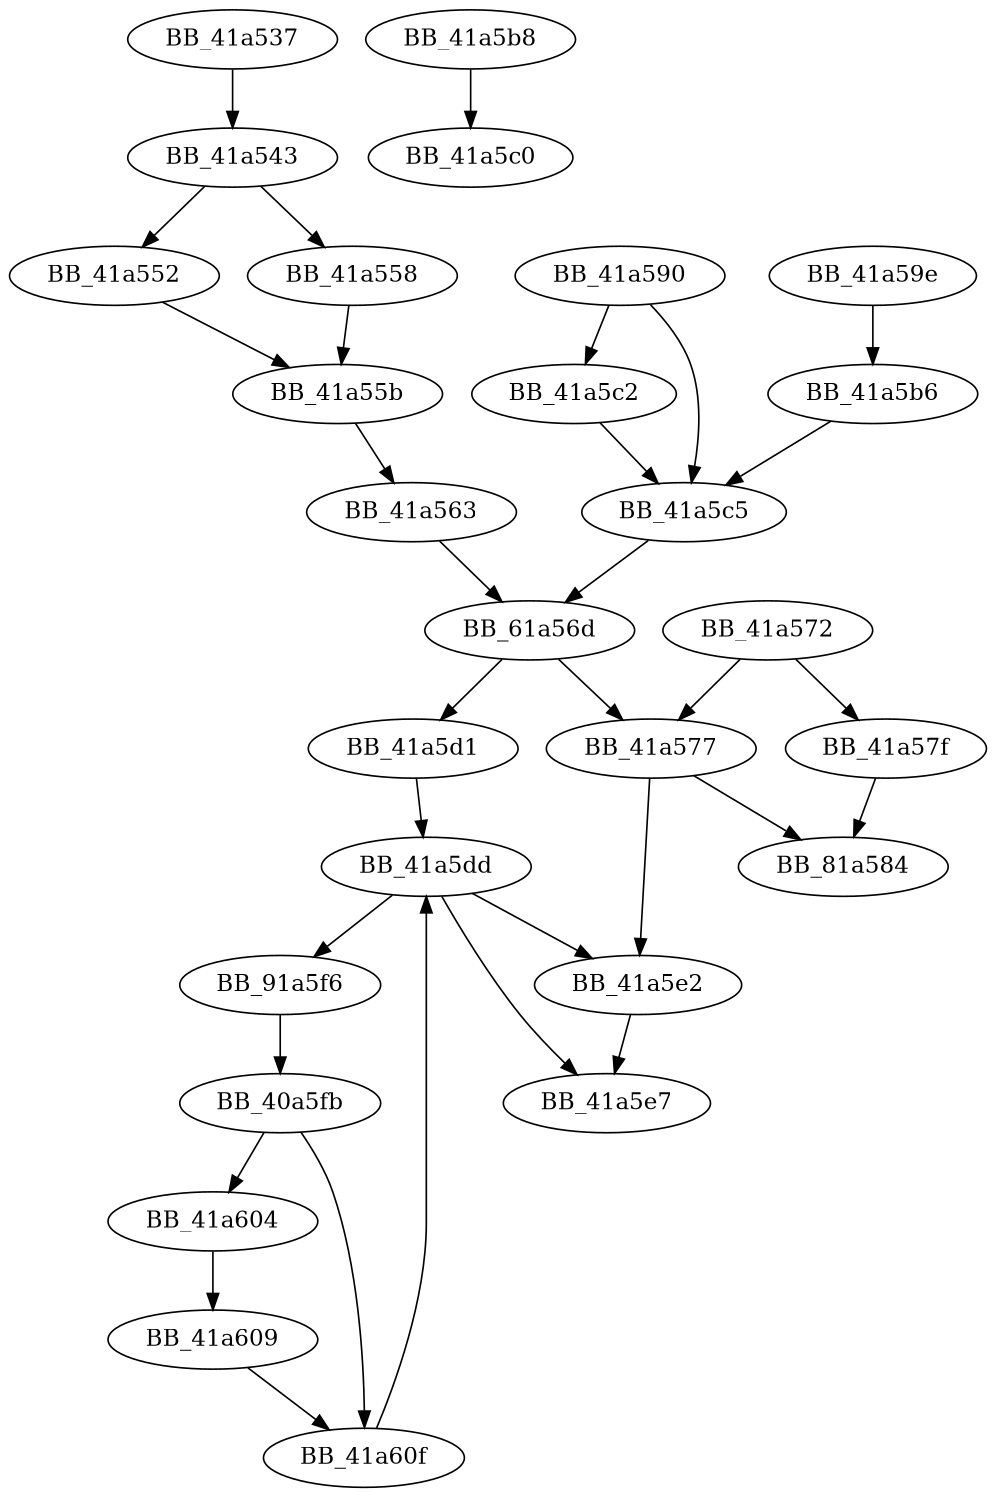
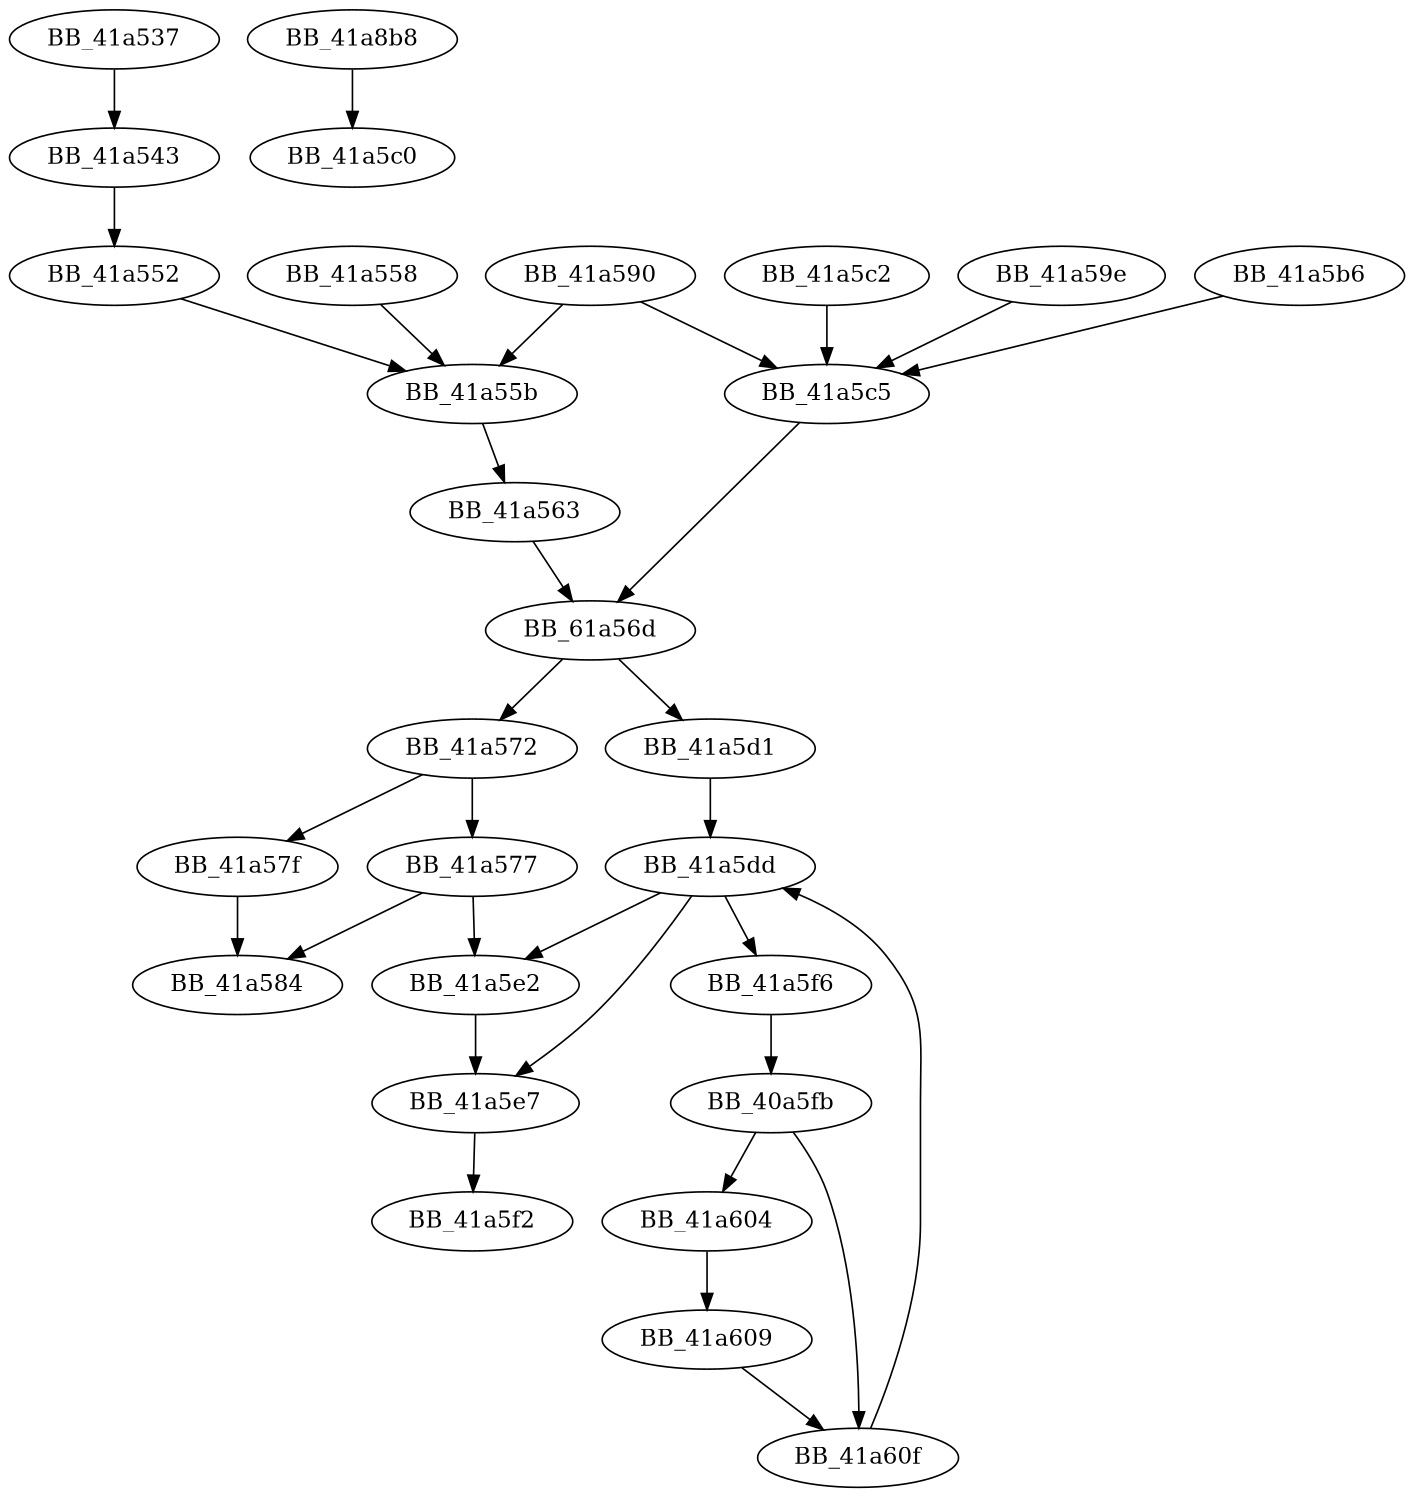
(471, 39) -> (352, 39)
(287, 211) -> none
(600, 327) -> (537, 329)
(873, 327) -> (952, 331)
(585, 684) -> (537, 684)
(843, 867) -> (238, 985)
(280, 985) -> (771, 985)
none -> (472, 1221)
